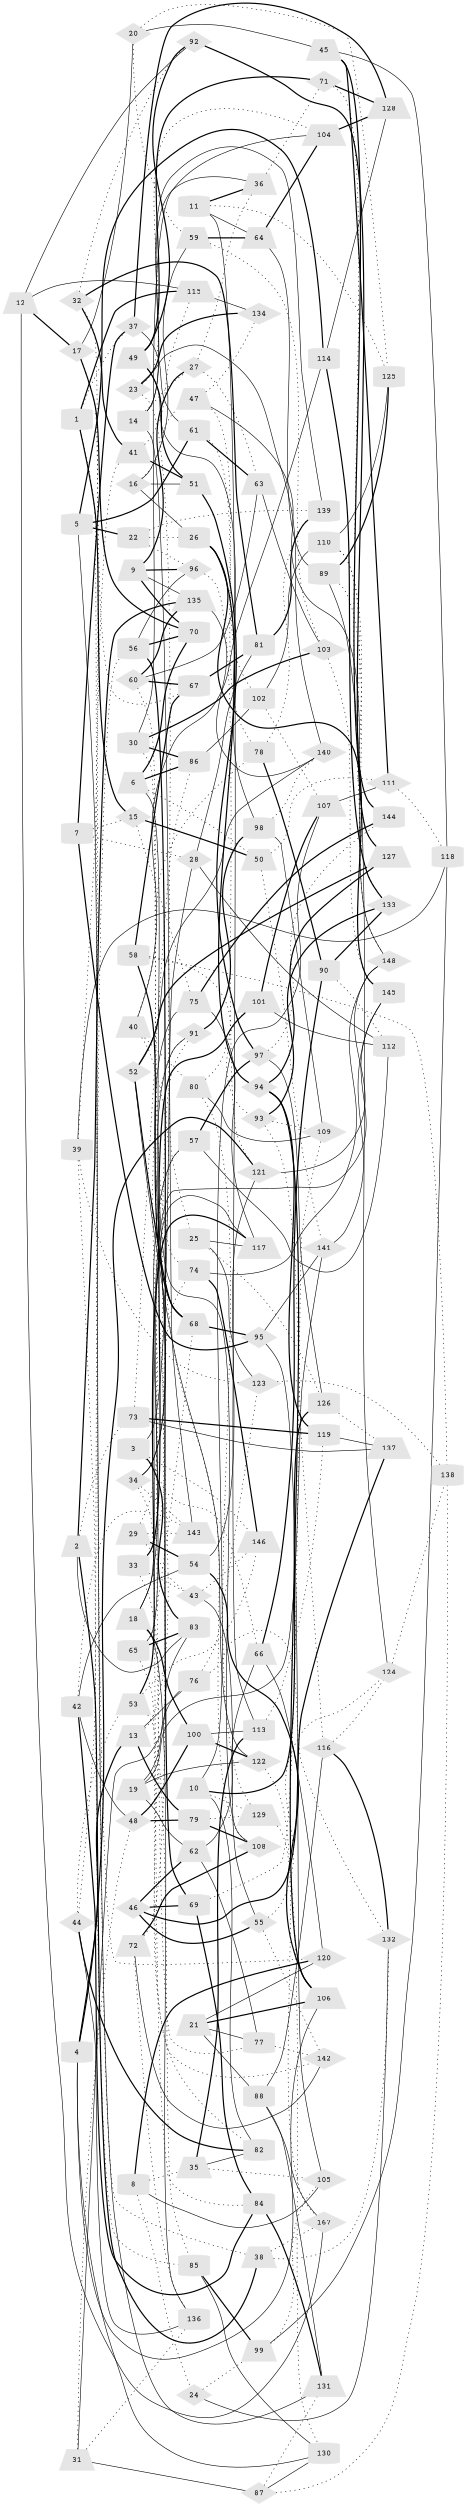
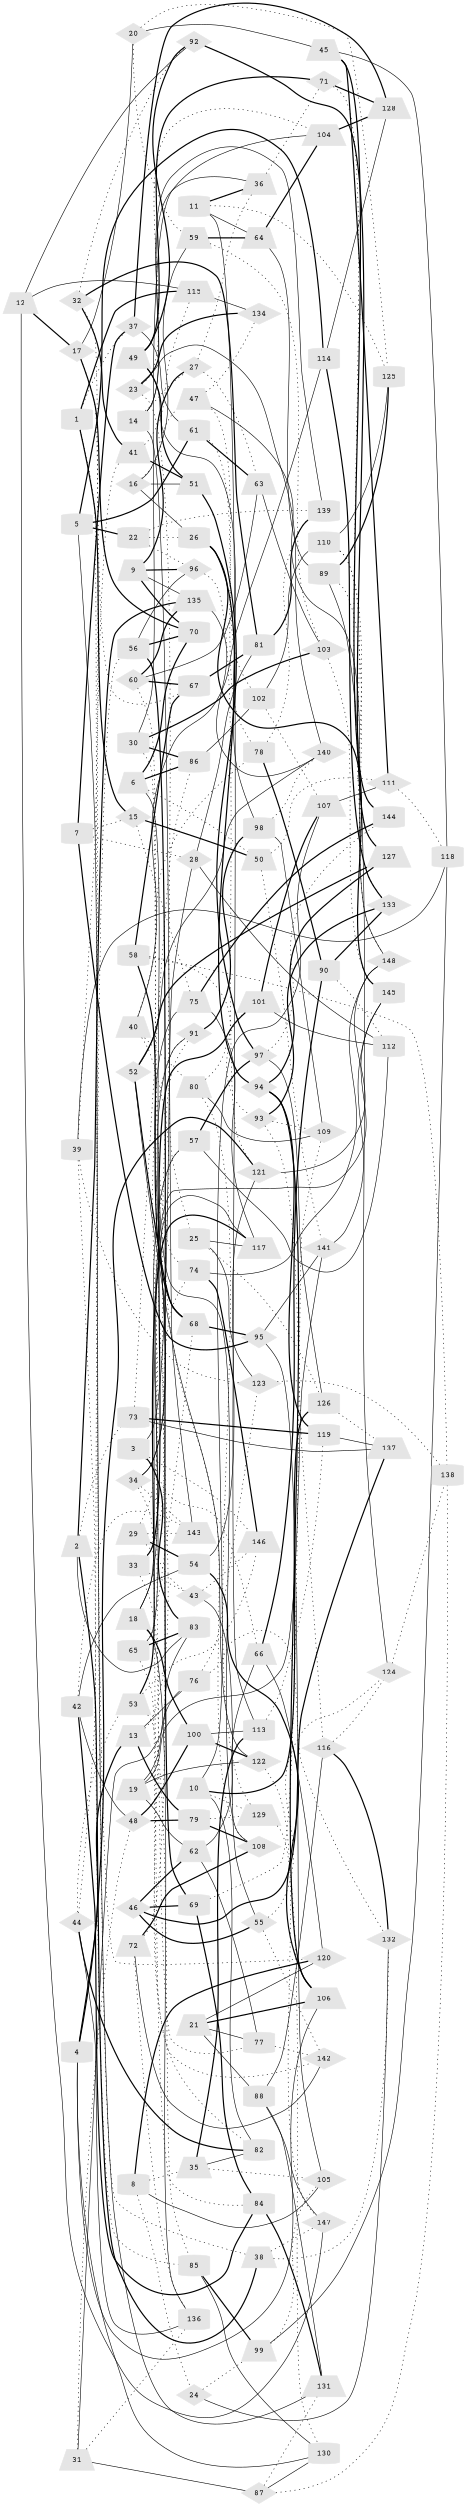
(324, 2222) -> (324, 2222)
